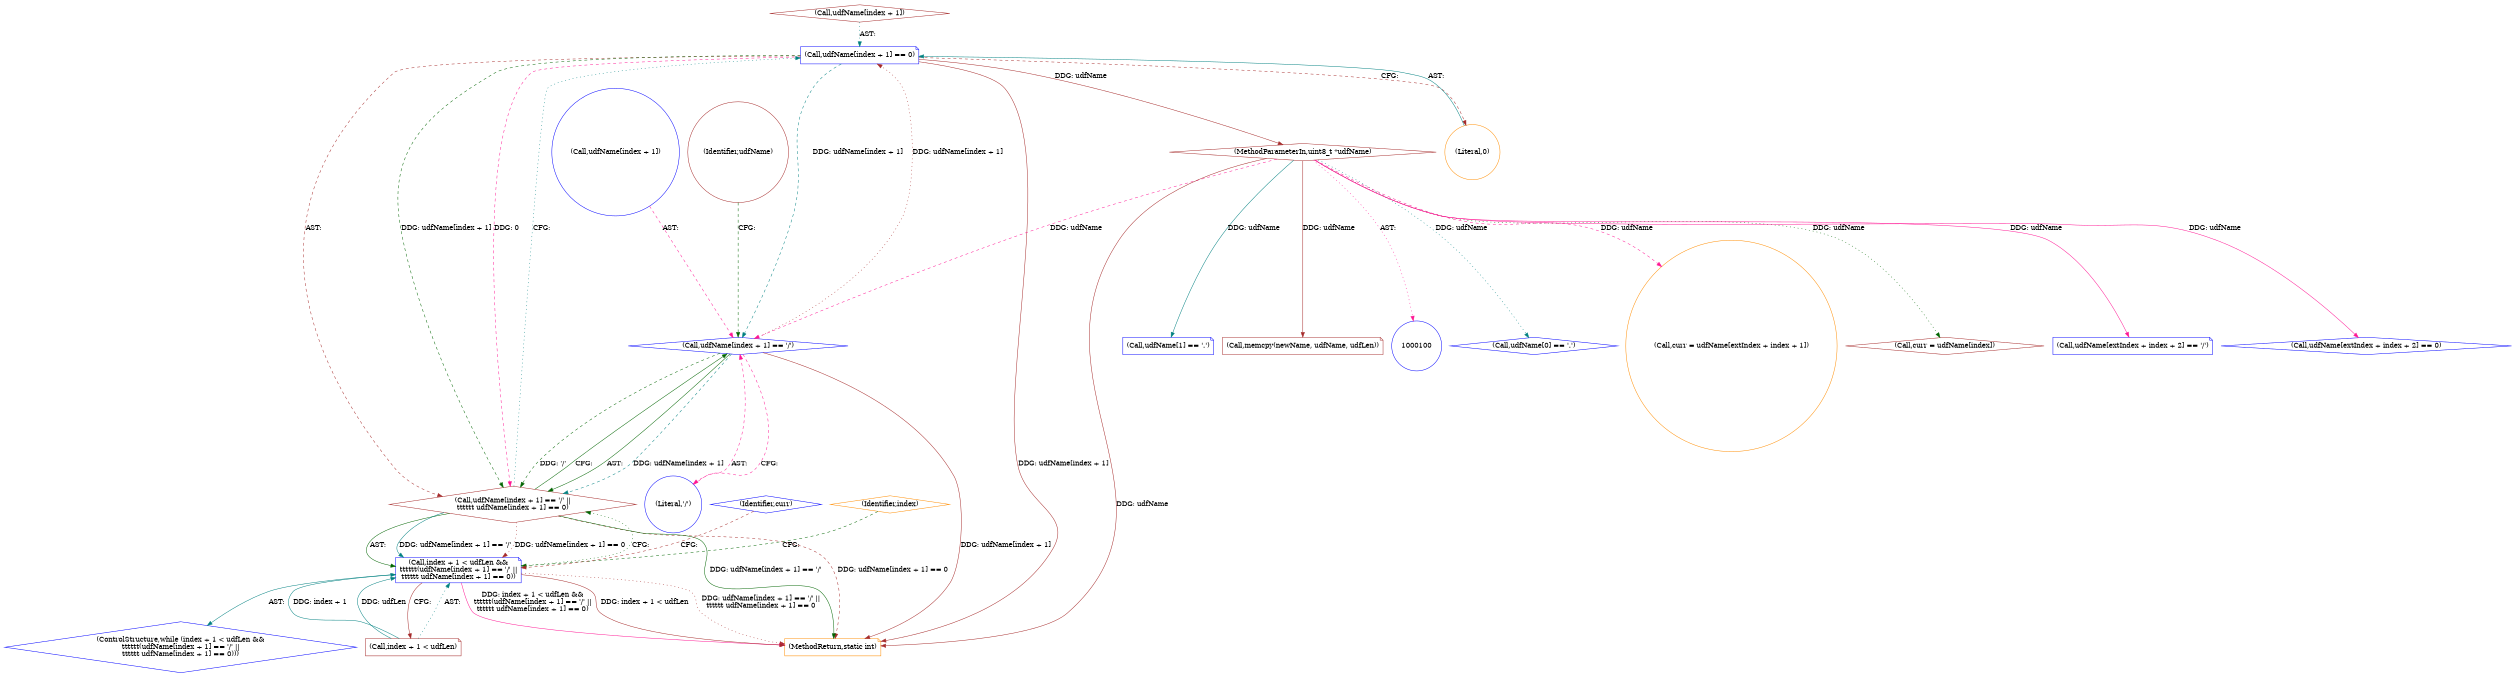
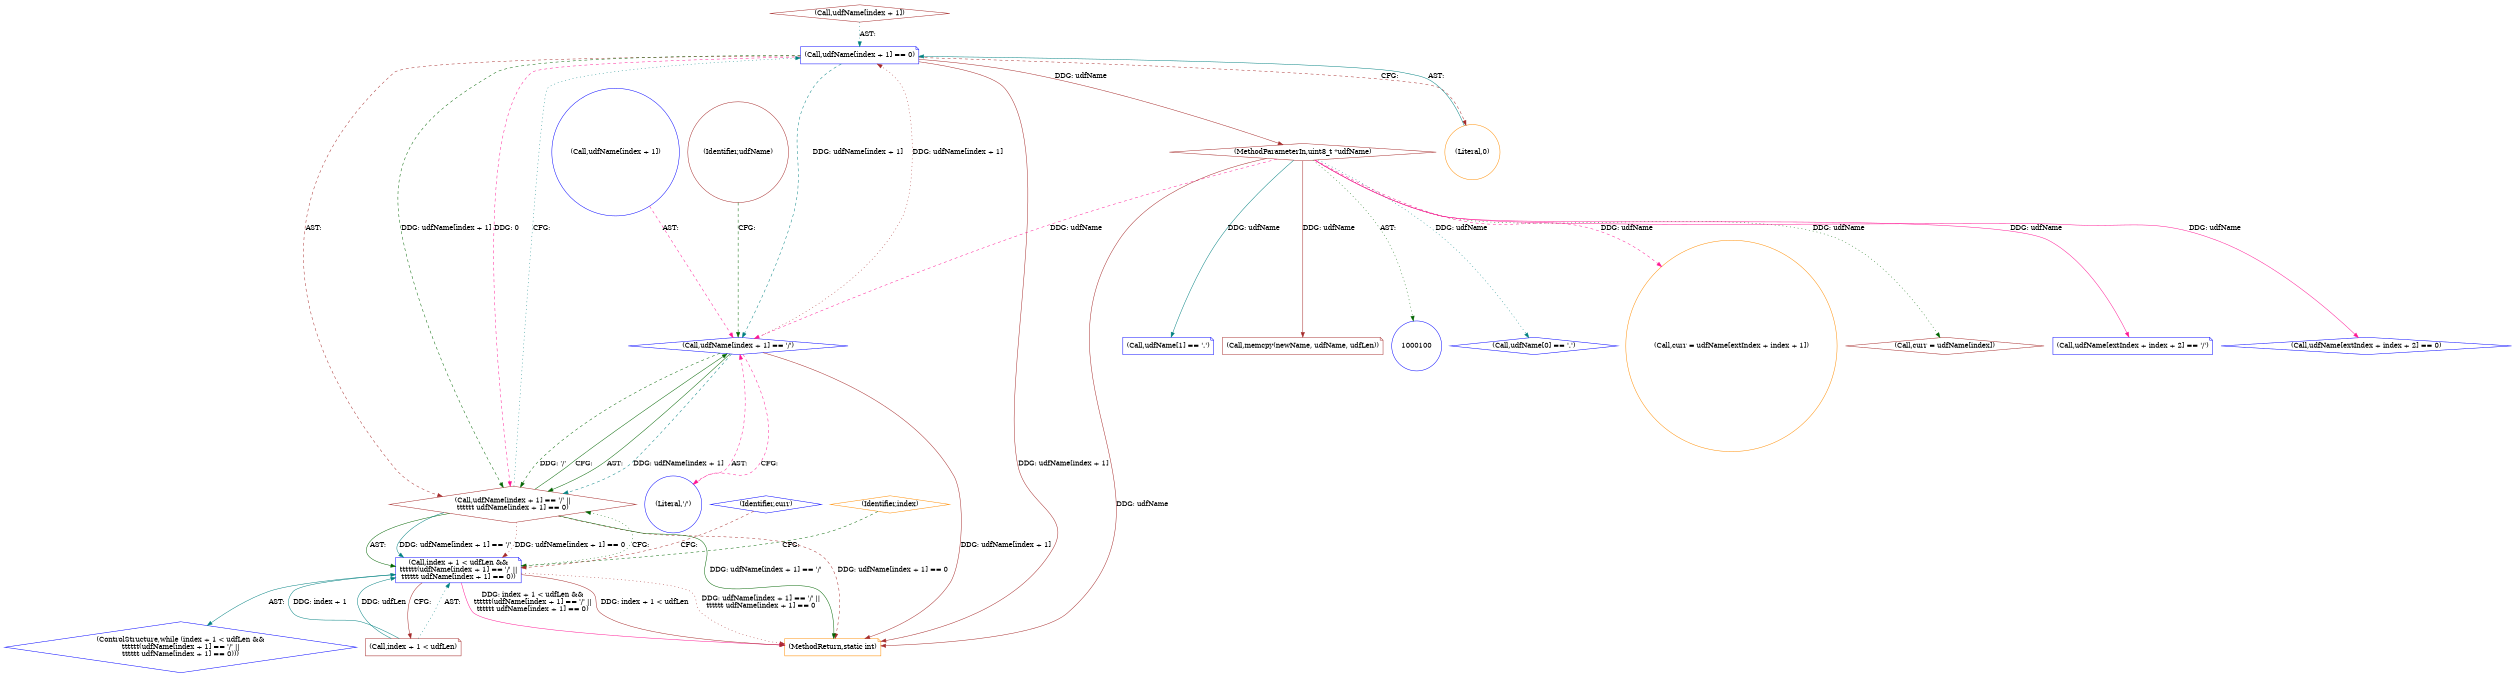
(1379, 228) -> (1379, 228)
